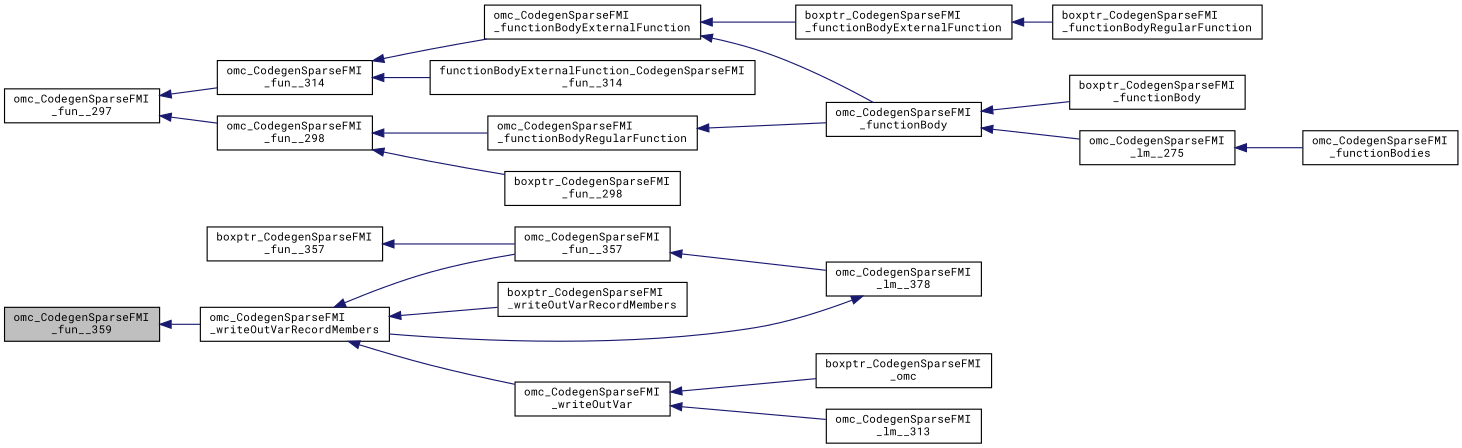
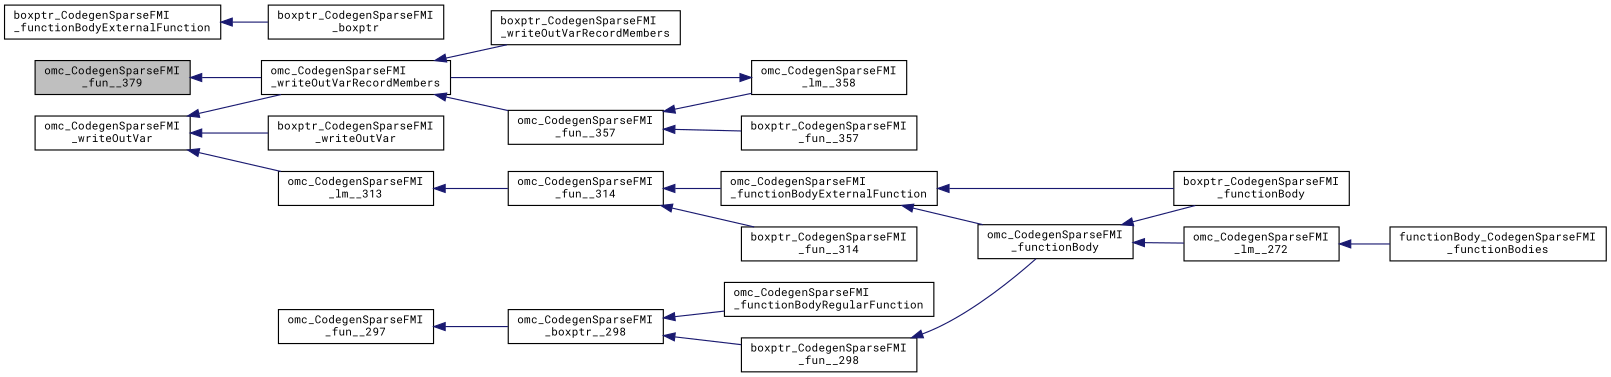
(754, 22) -> (1062, 188)
(1157, 22) -> (356, 22)
(593, 78) -> (829, 244)
(194, 91) -> (477, 188)
(768, 125) -> (982, 301)
(295, 133) -> (586, 327)
(1157, 148) -> (1262, 244)
(1380, 148) -> (1498, 244)
(454, 244) -> (708, 130)
(904, 279) -> (829, 78)
(82, 324) -> (113, 78)
(437, 367) -> (240, 104)
(904, 371) -> (356, 133)
